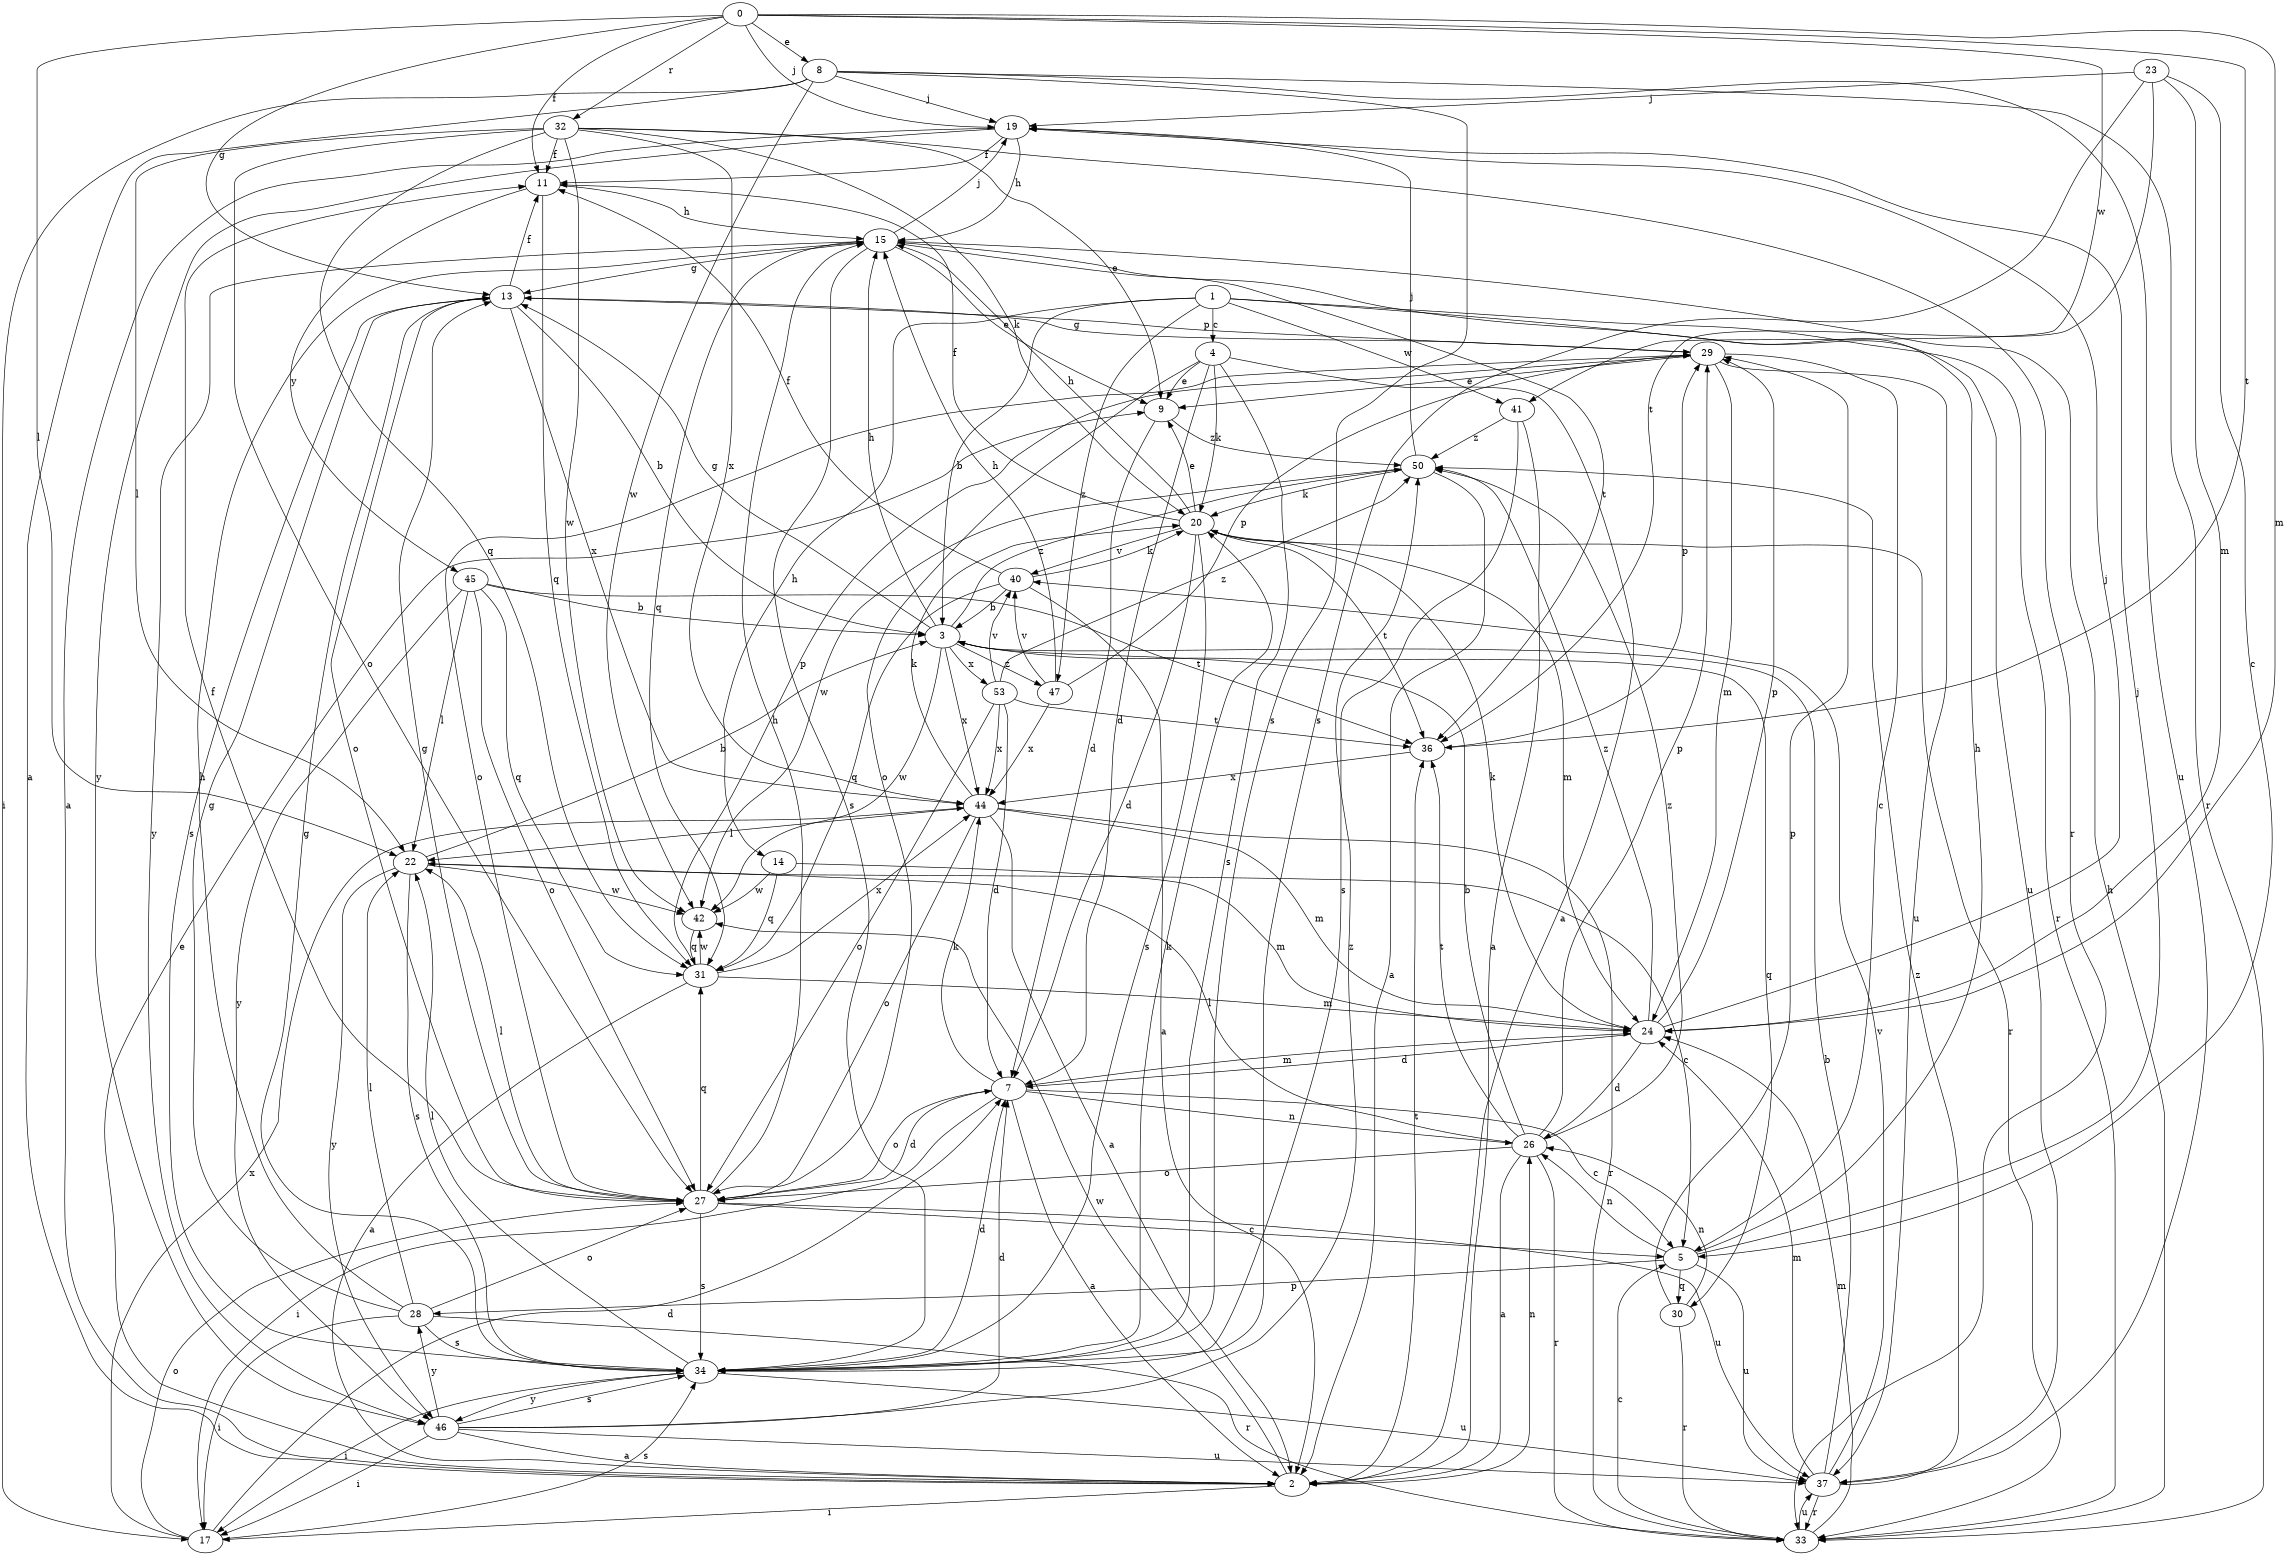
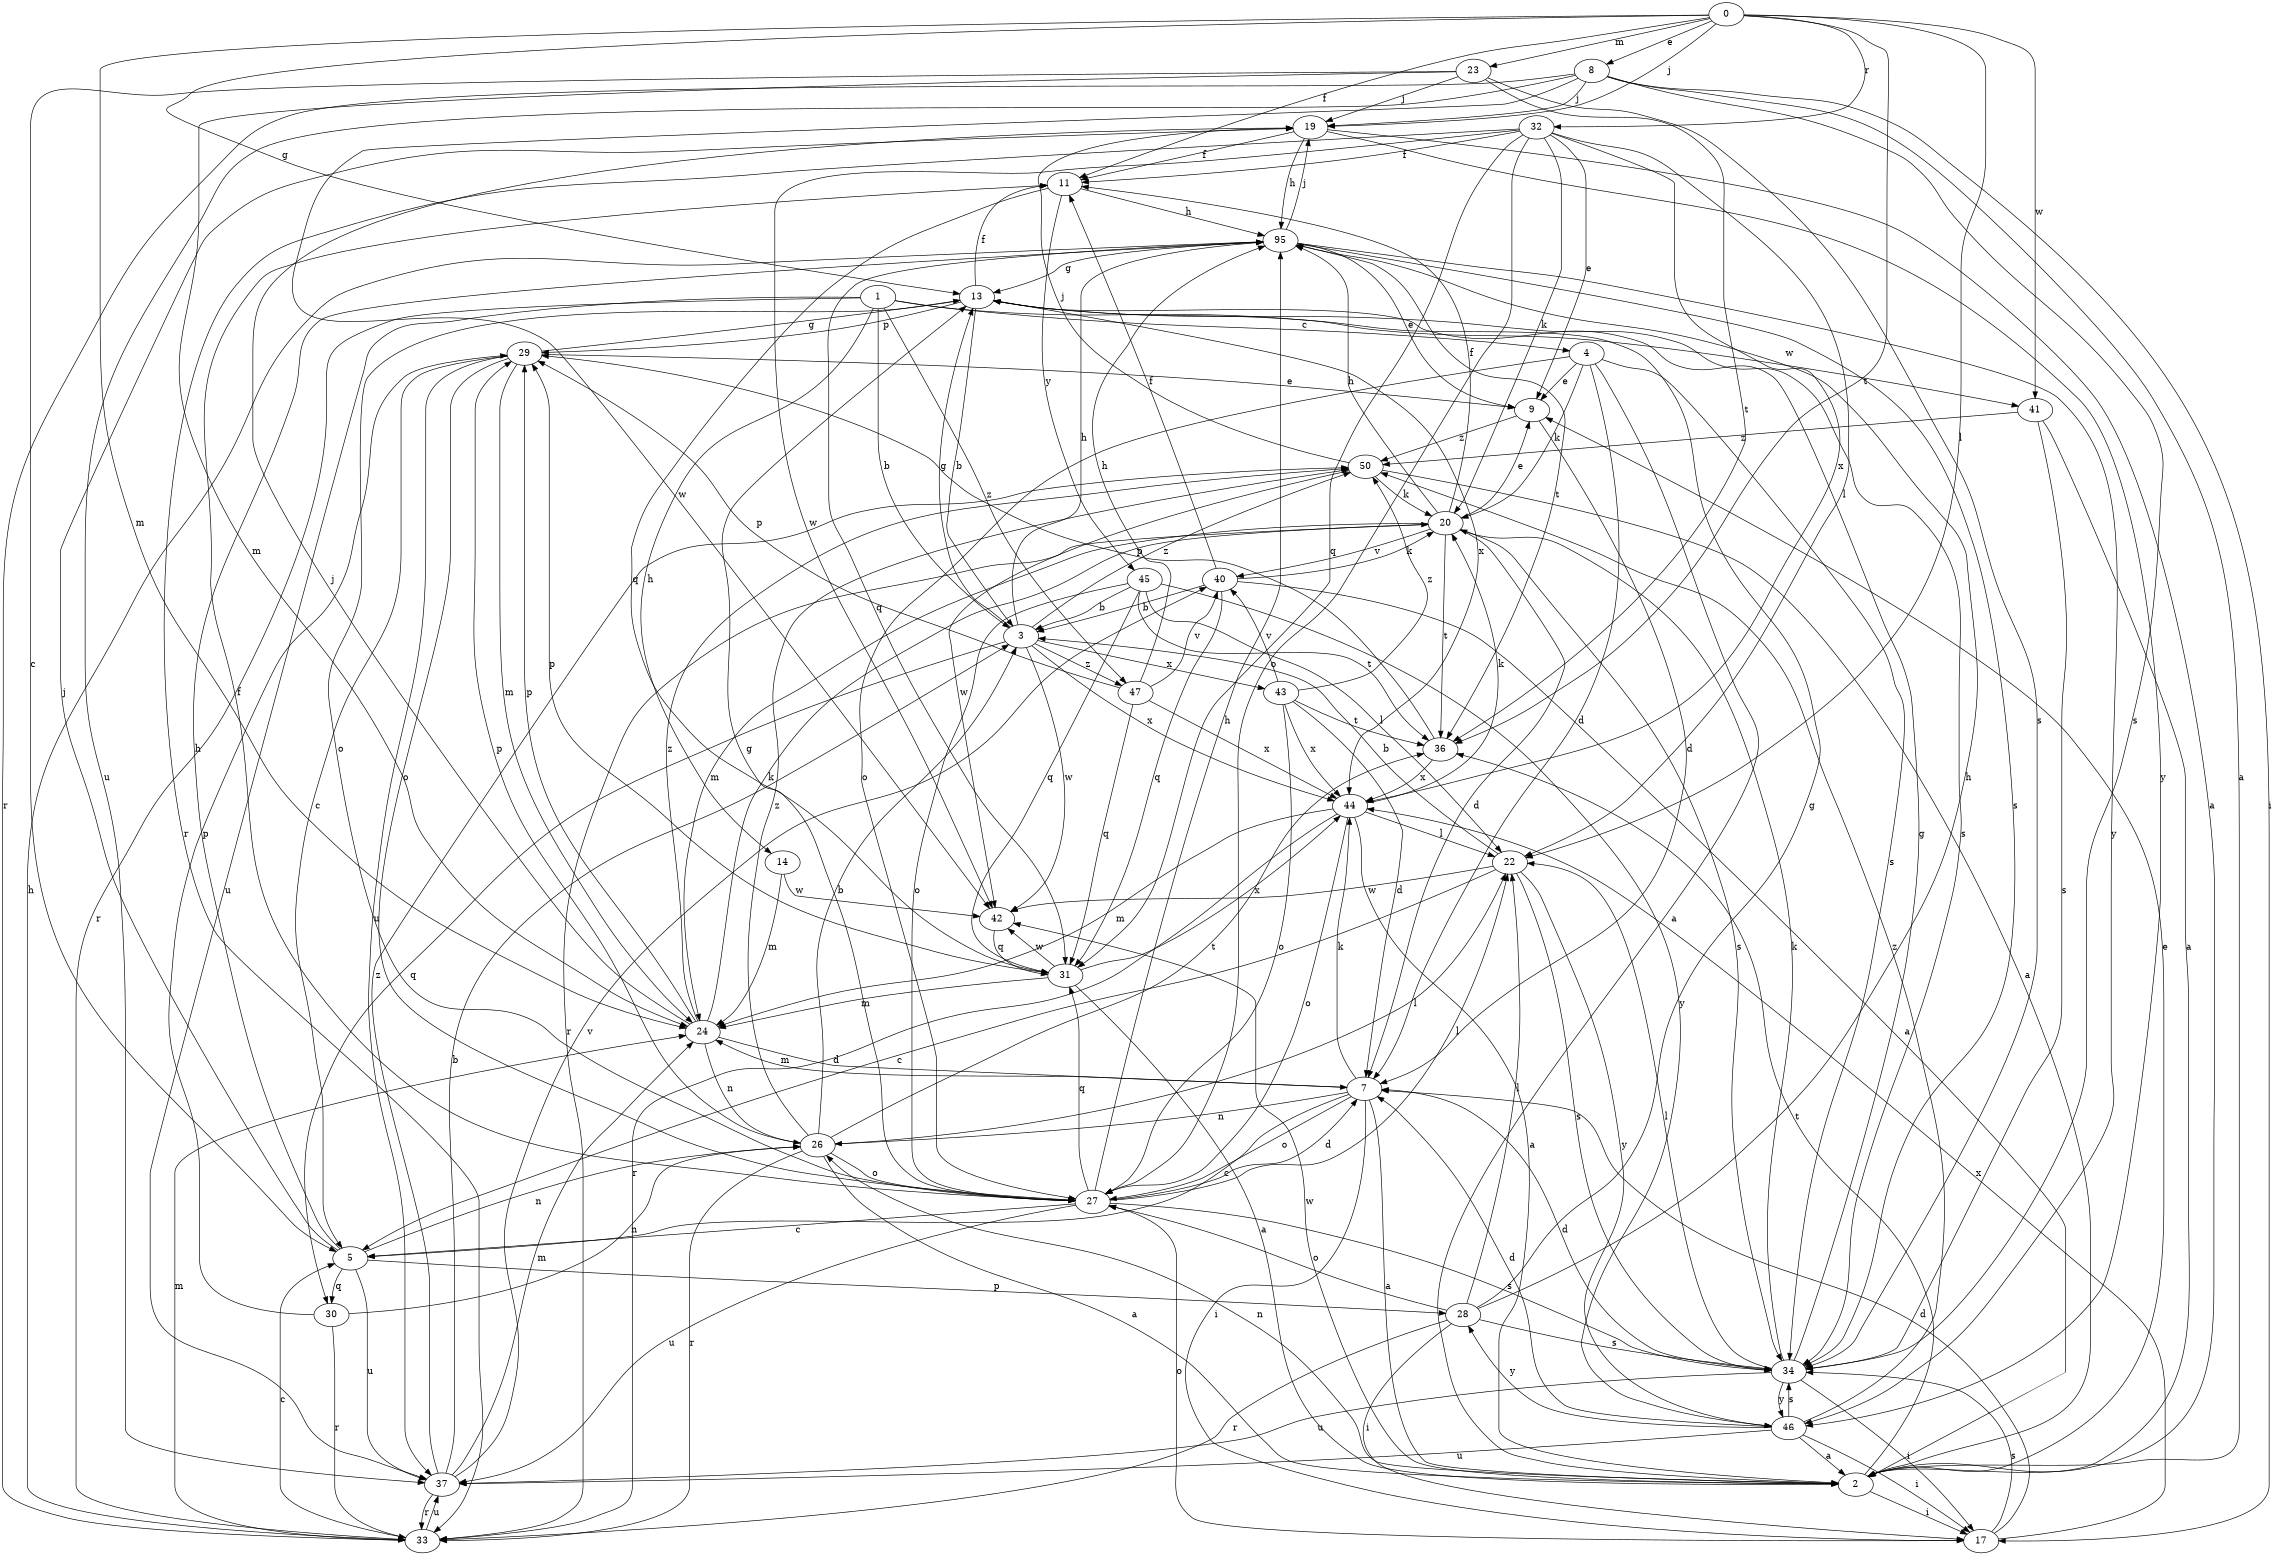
none -> (1603, 42)
(881, 240) -> (1280, 240)
(1000, 693) -> (1281, 693)
(761, 925) -> (1103, 831)
(1618, 1089) -> (731, 1089)
